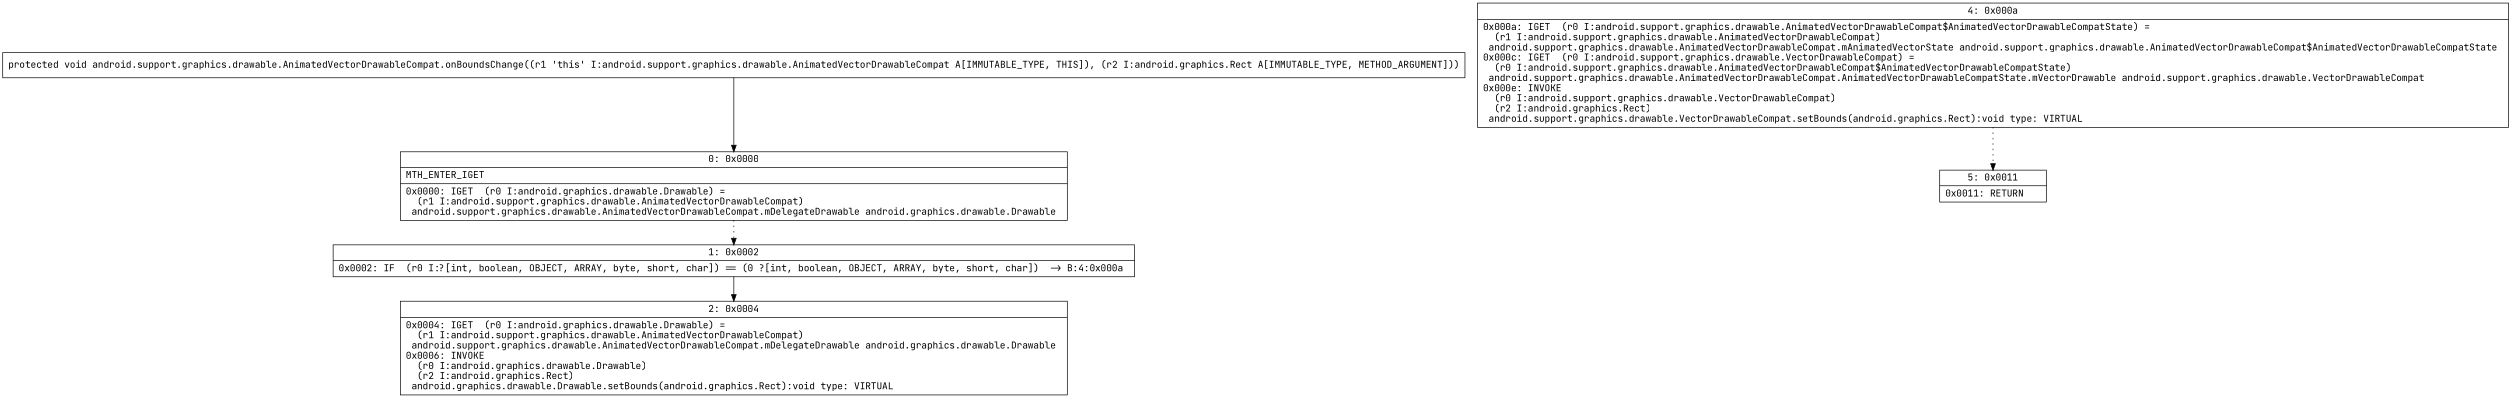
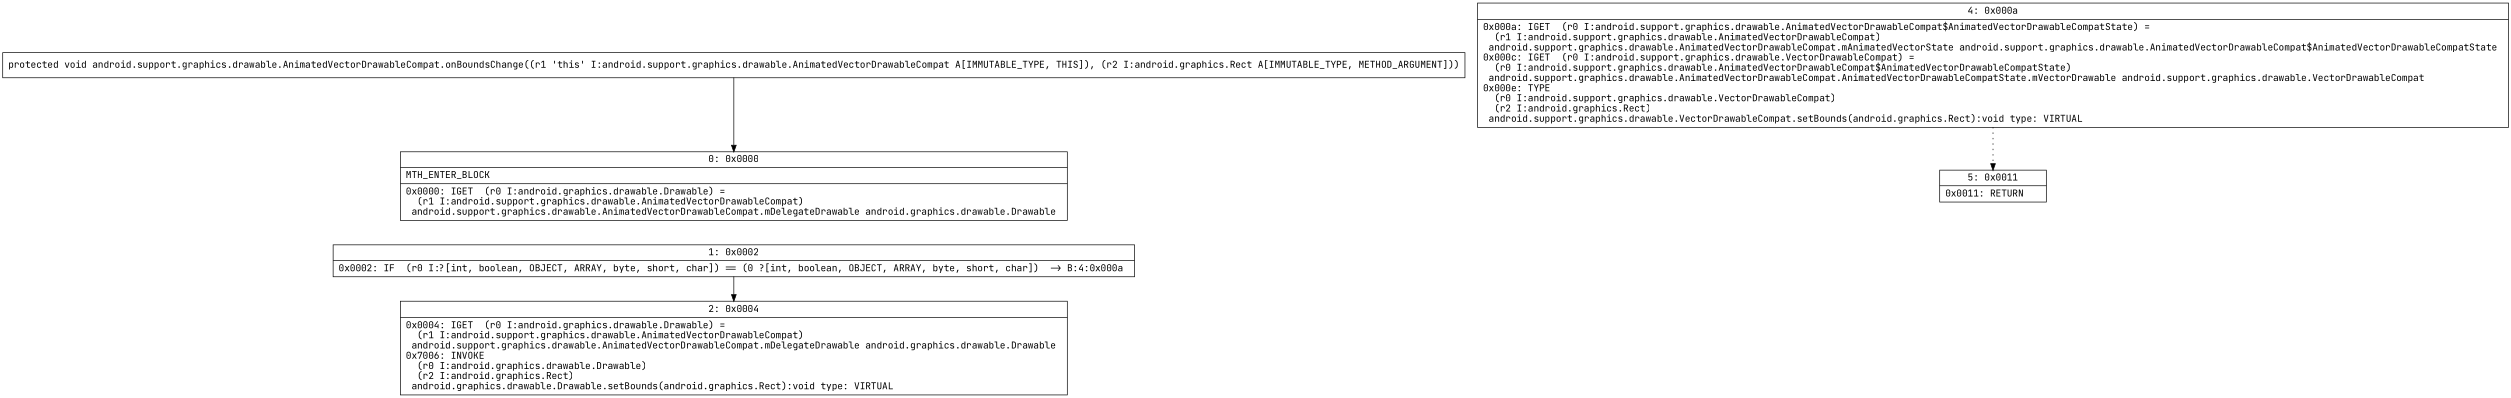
(1528, 88) -> (1522, 88)
(445, 175) -> (448, 175)
(734, 229) -> none
(451, 356) -> (451, 356)
